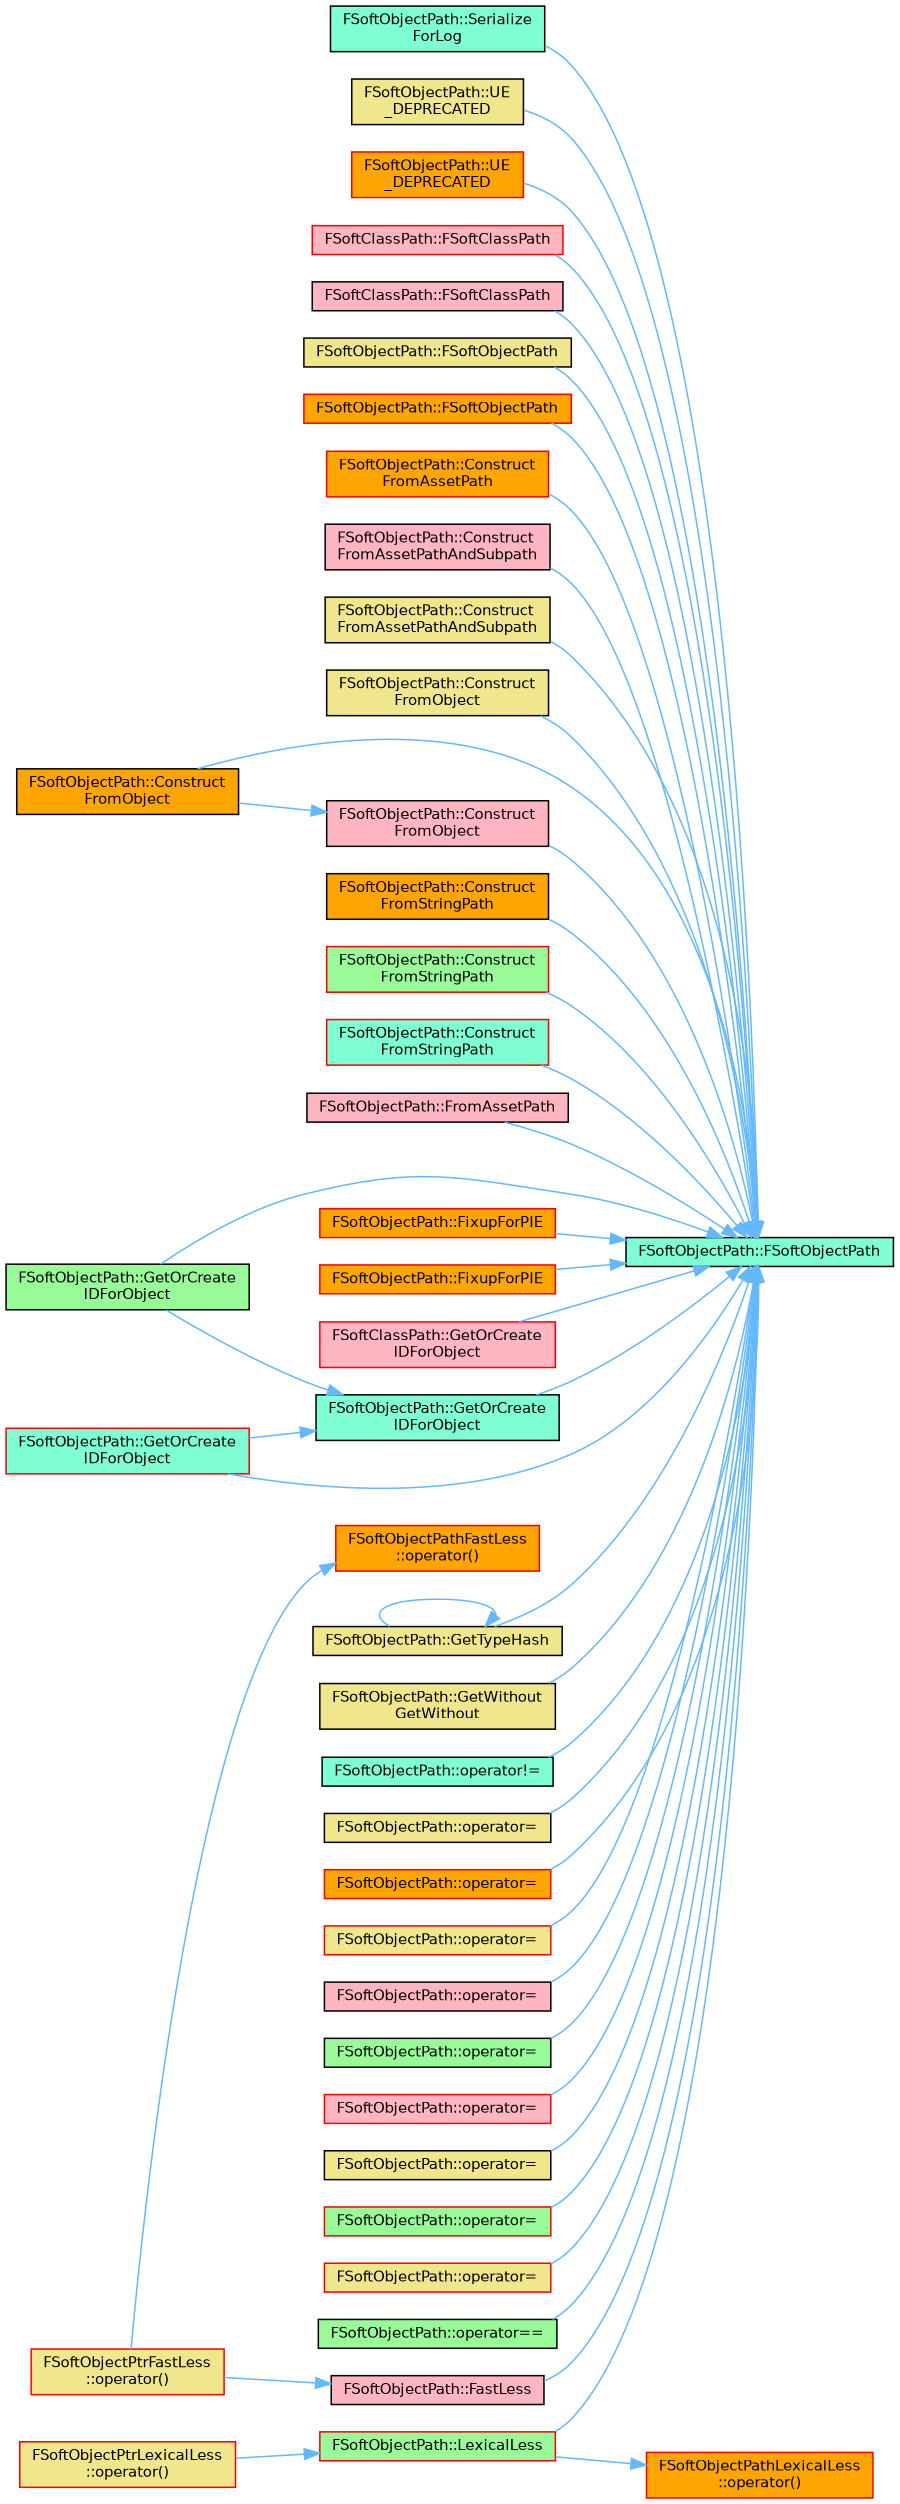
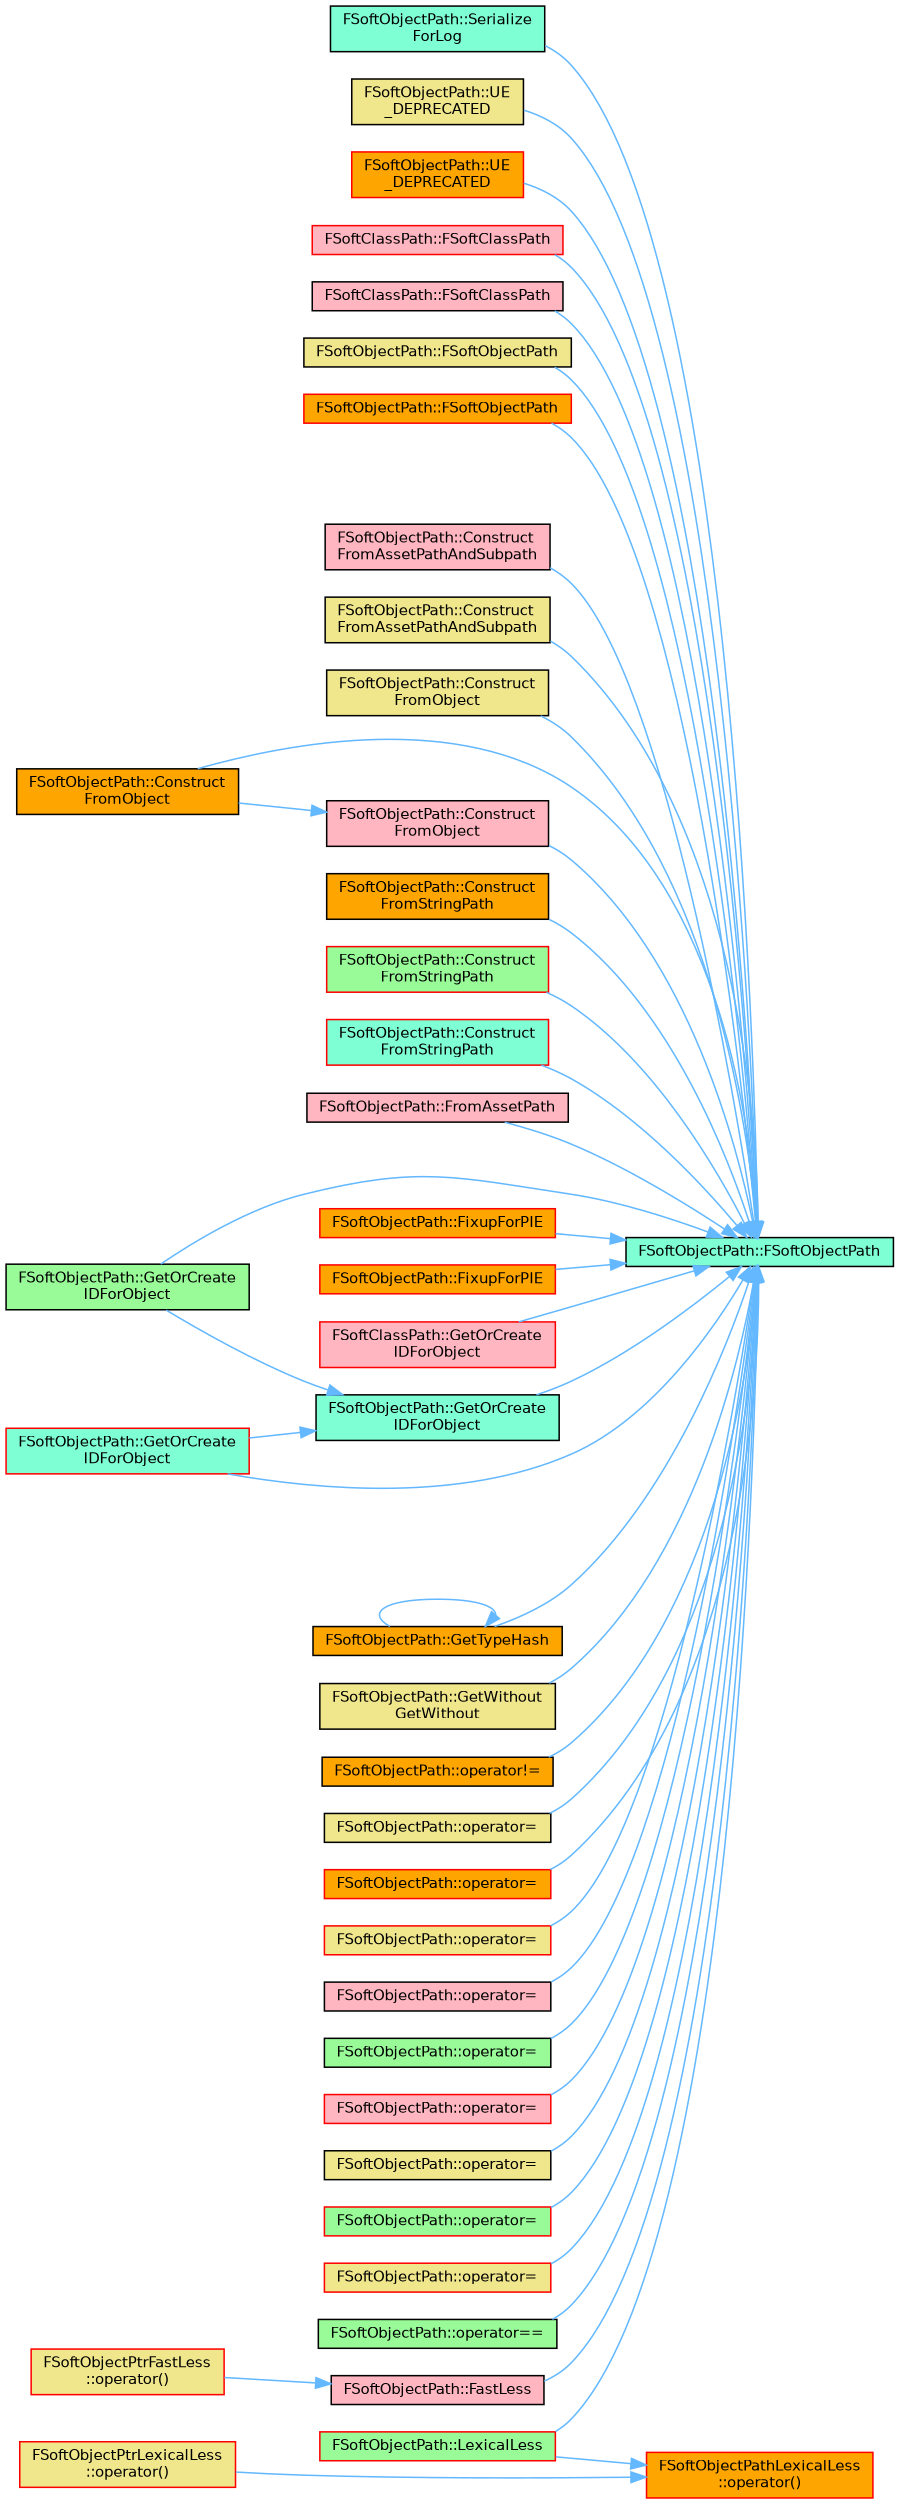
(438, 474) -> none
(438, 1548) -> none
(438, 1641) -> (438, 1641)
(438, 1772) -> (438, 1772)
(270, 2456) -> (433, 2478)
